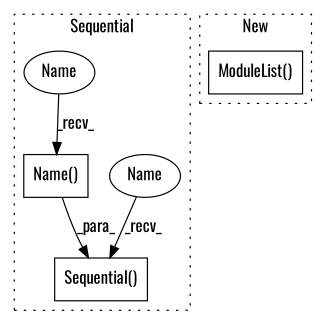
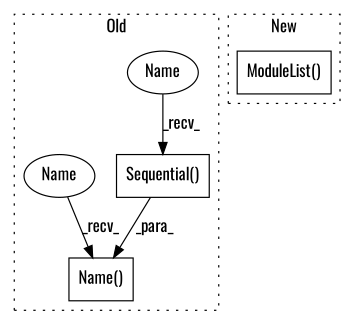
(102, 28) -> (117, 28)
(71, 223) -> (135, 222)
